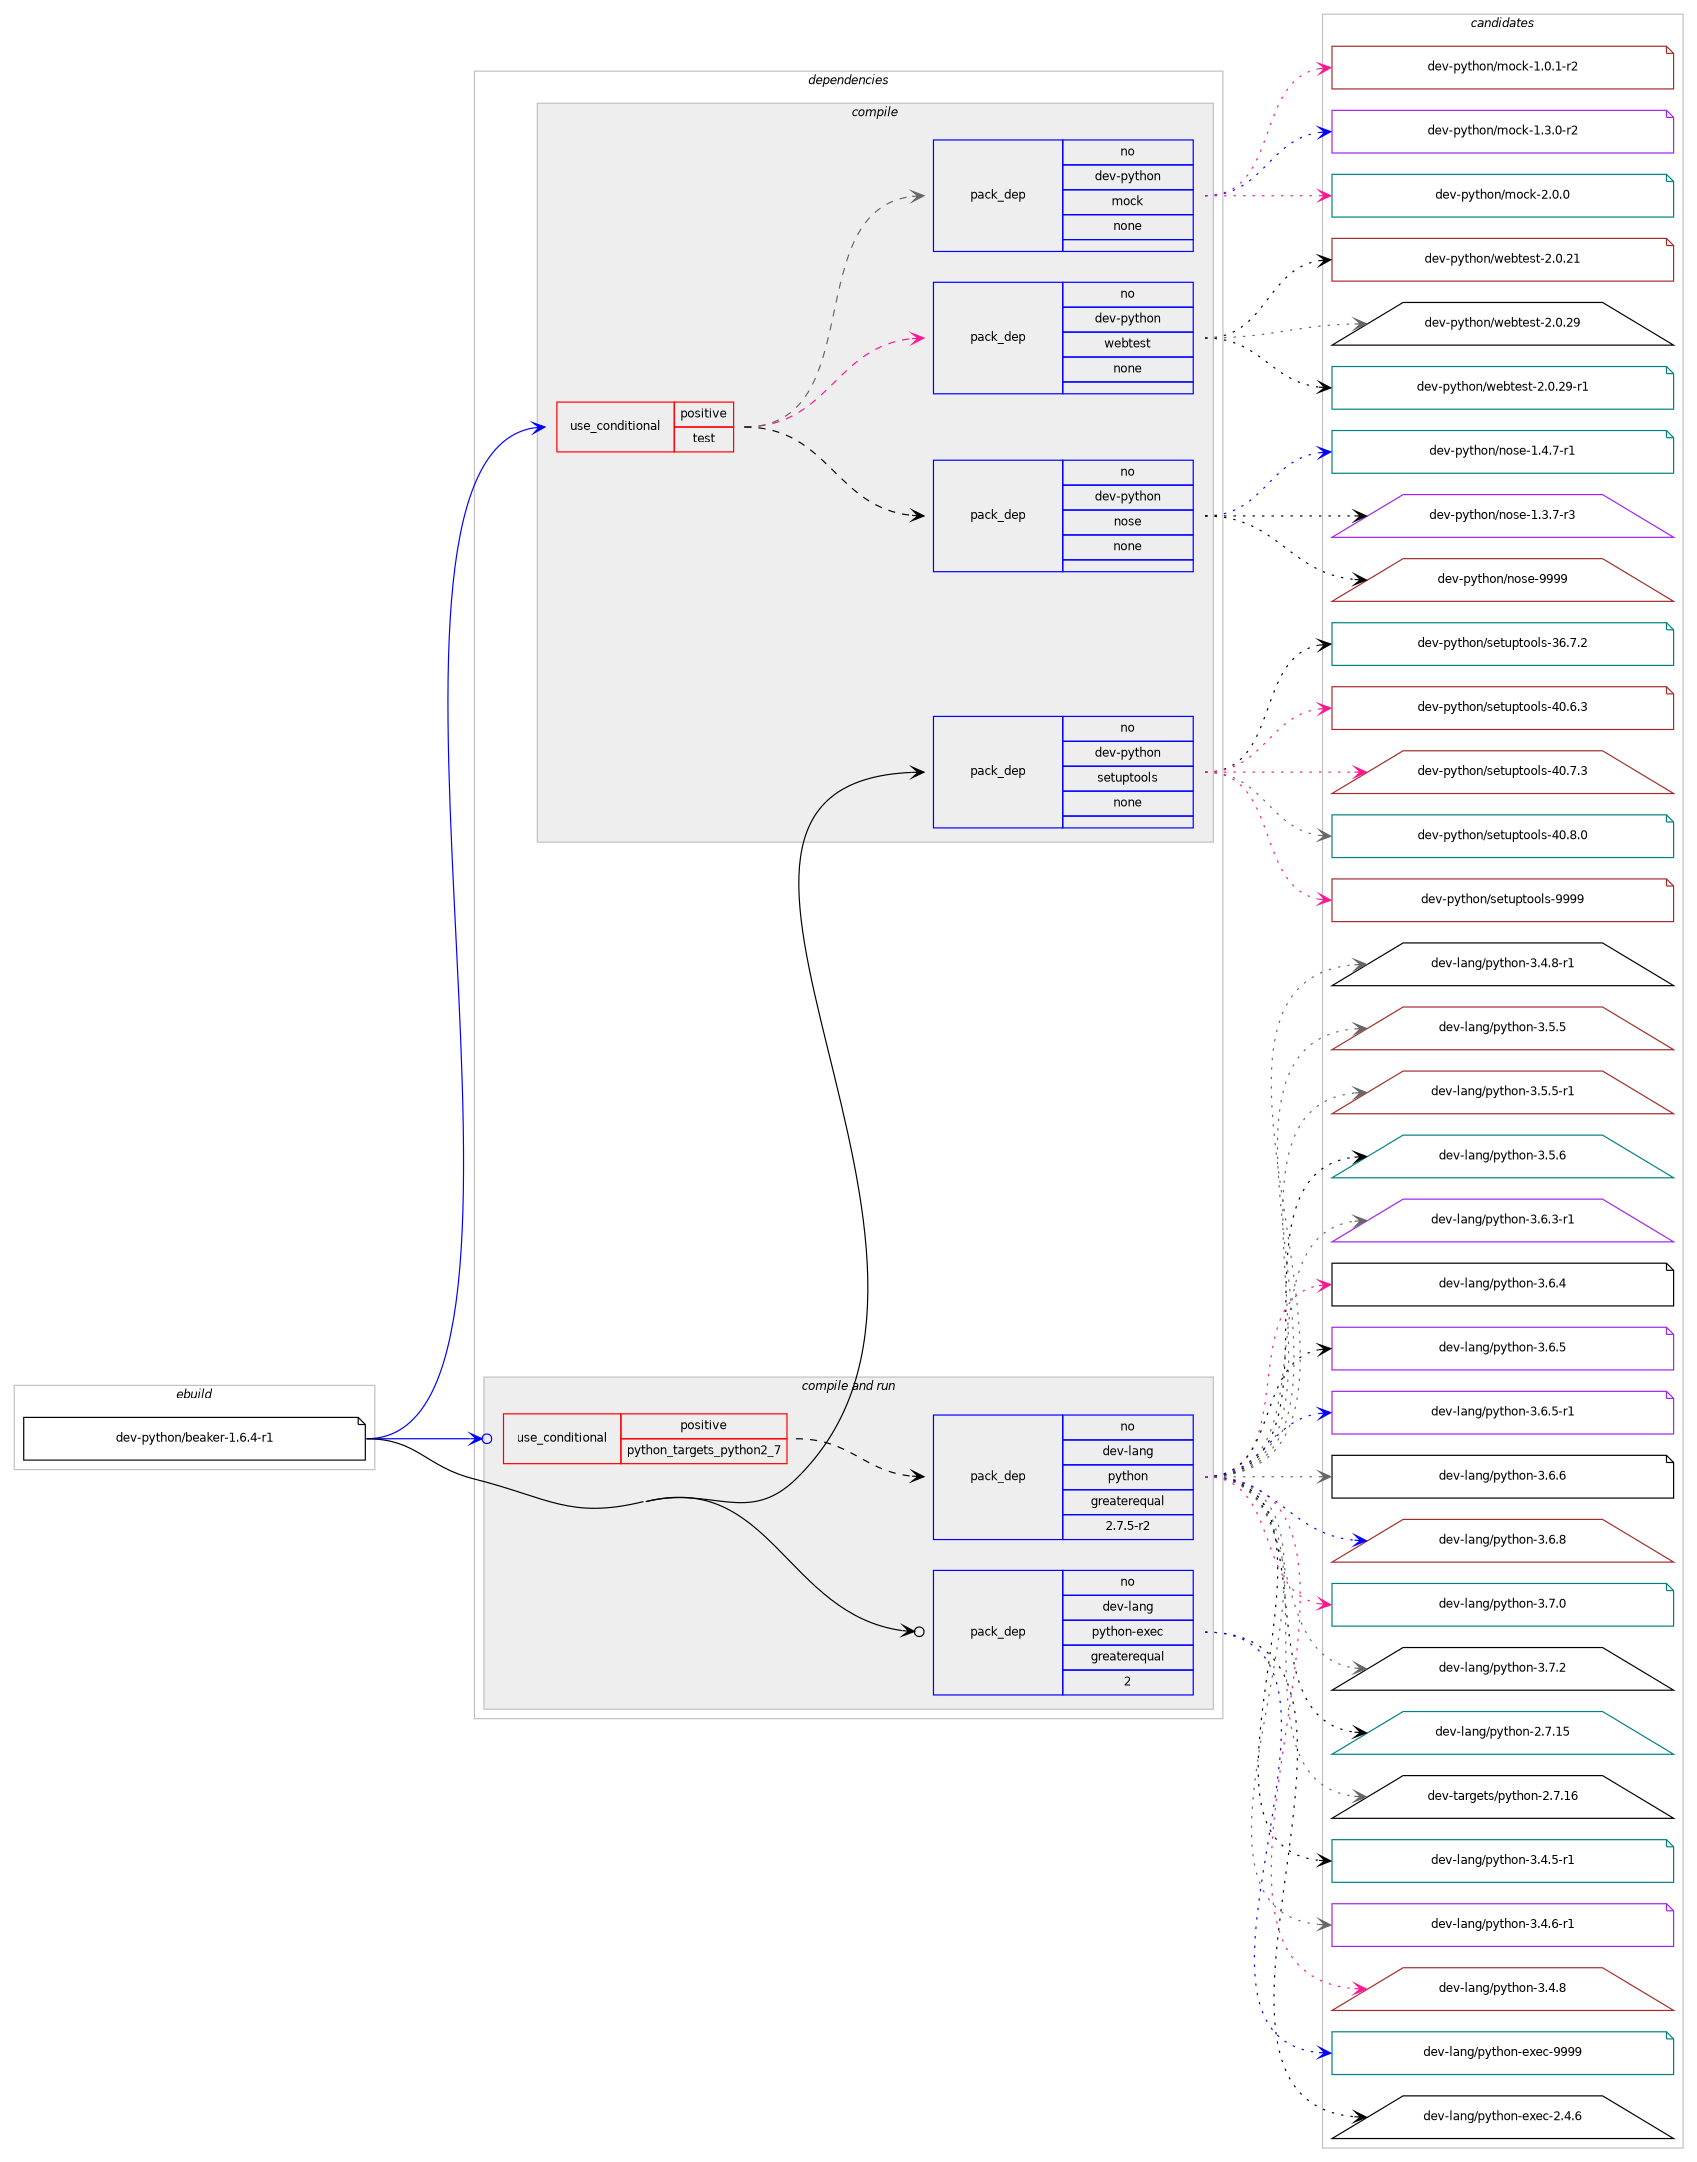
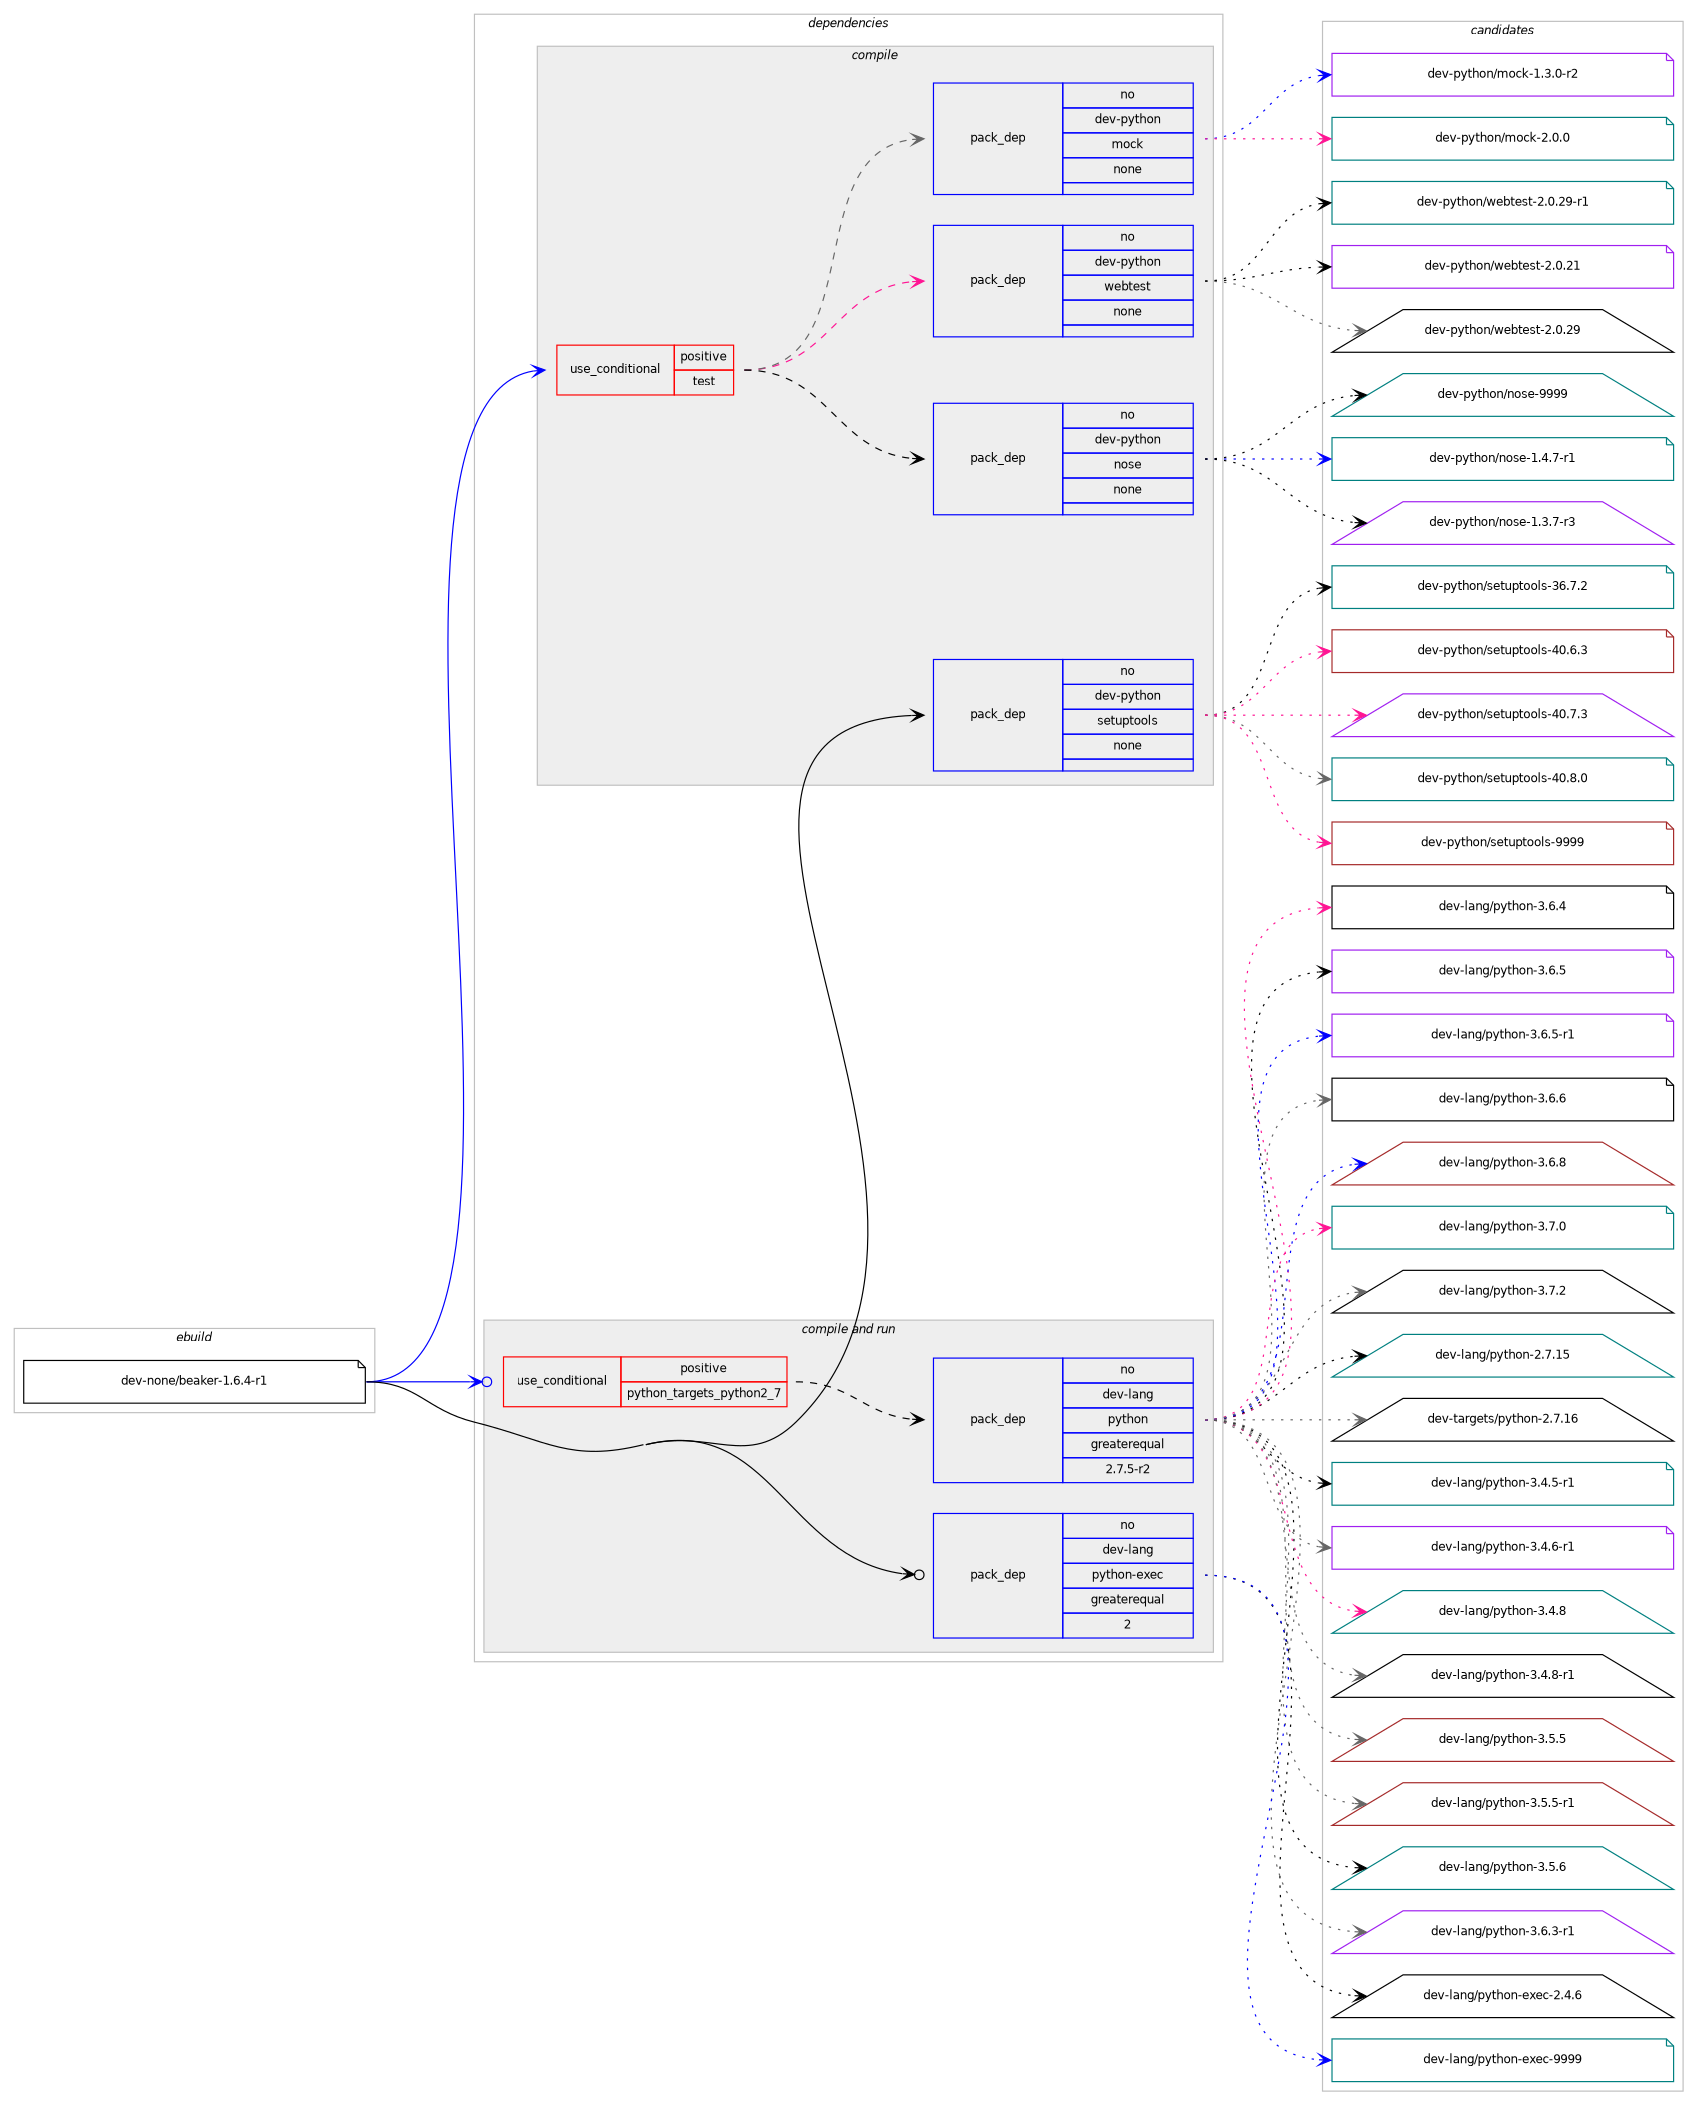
(1503, 68) -> none
(1503, 260) -> (1503, 267)
(1503, 580) -> (1503, 395)
(1503, 772) -> (1503, 715)
(195, 1439) -> (195, 1382)
(1503, 1989) -> (1503, 1612)
